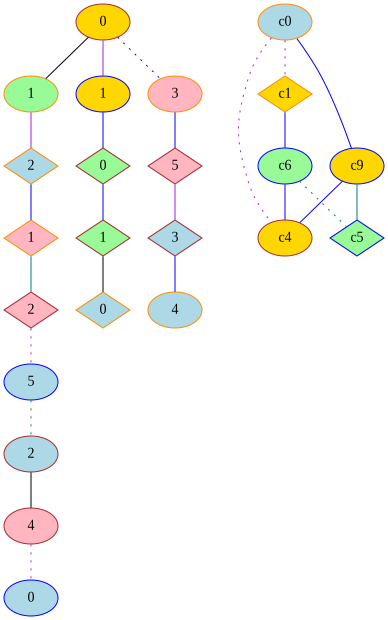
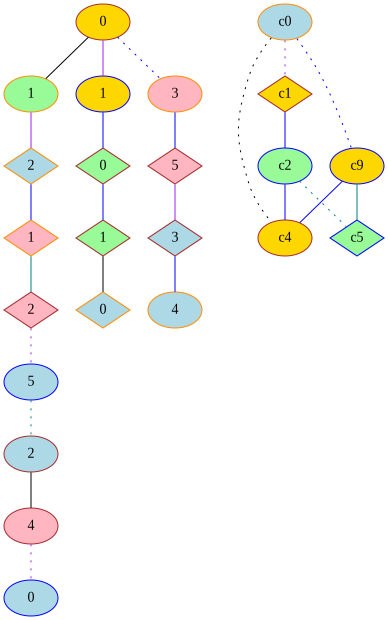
(329, 91) -> (329, 91)
(285, 94) -> (285, 94)
(238, 130) -> (238, 130)
(285, 166) -> (285, 166)
